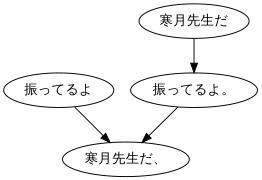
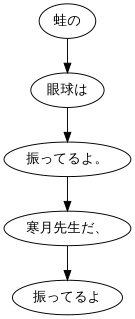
none -> (67, 21)
(194, 21) -> (67, 90)
(89, 121) -> (67, 258)
